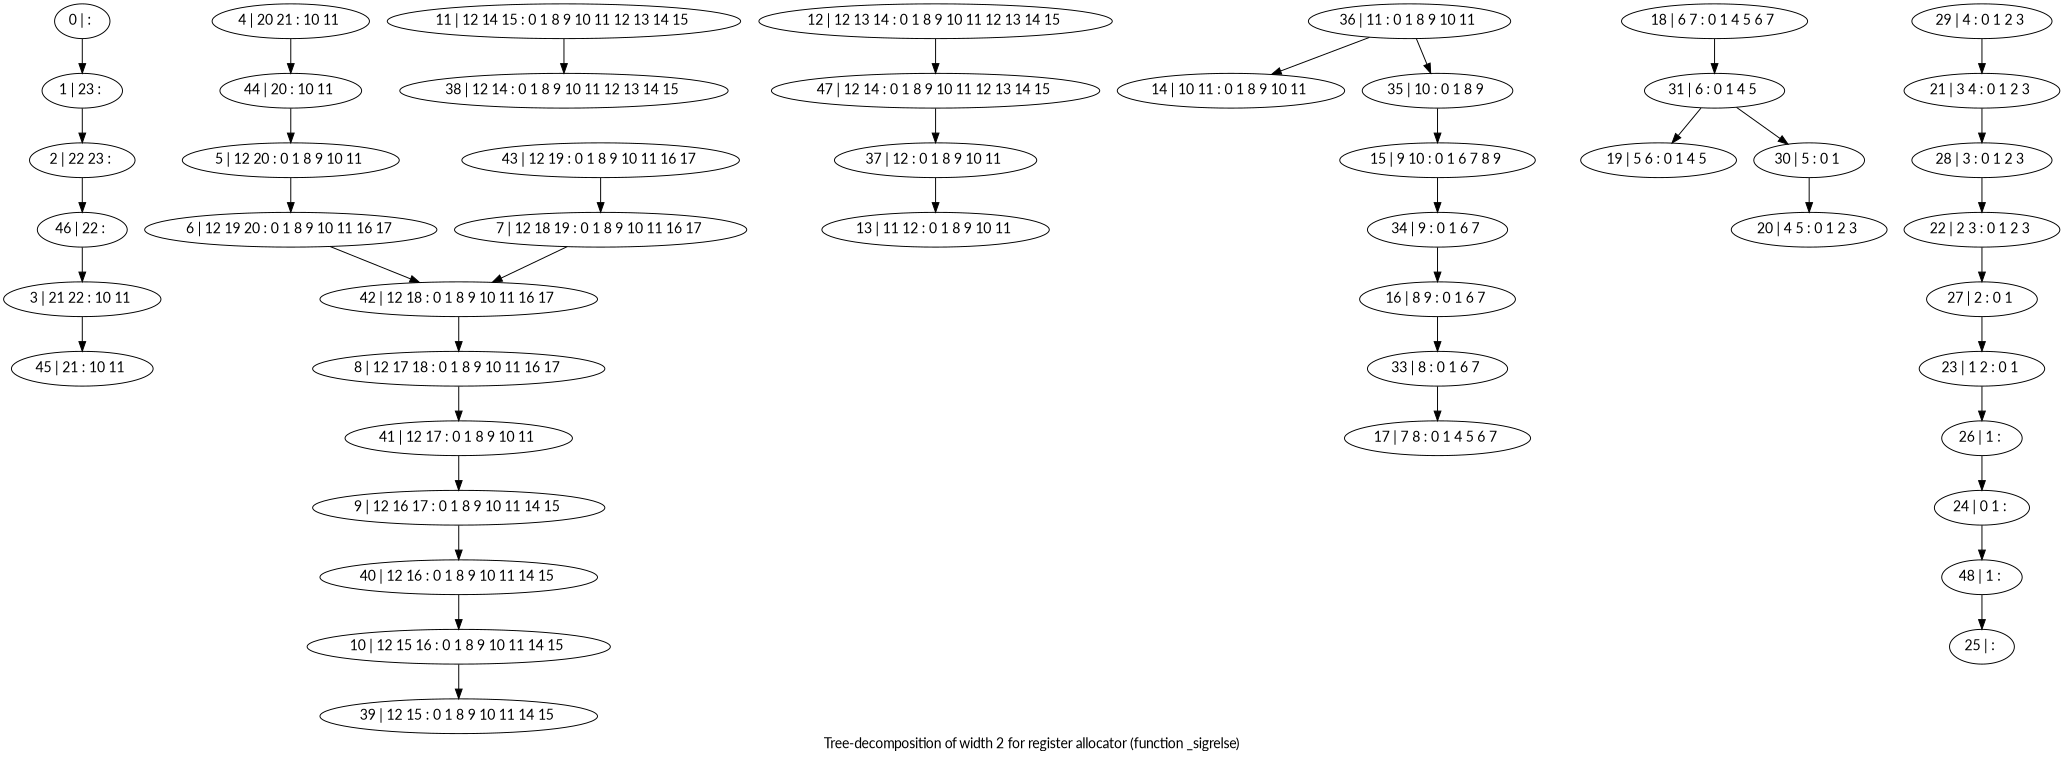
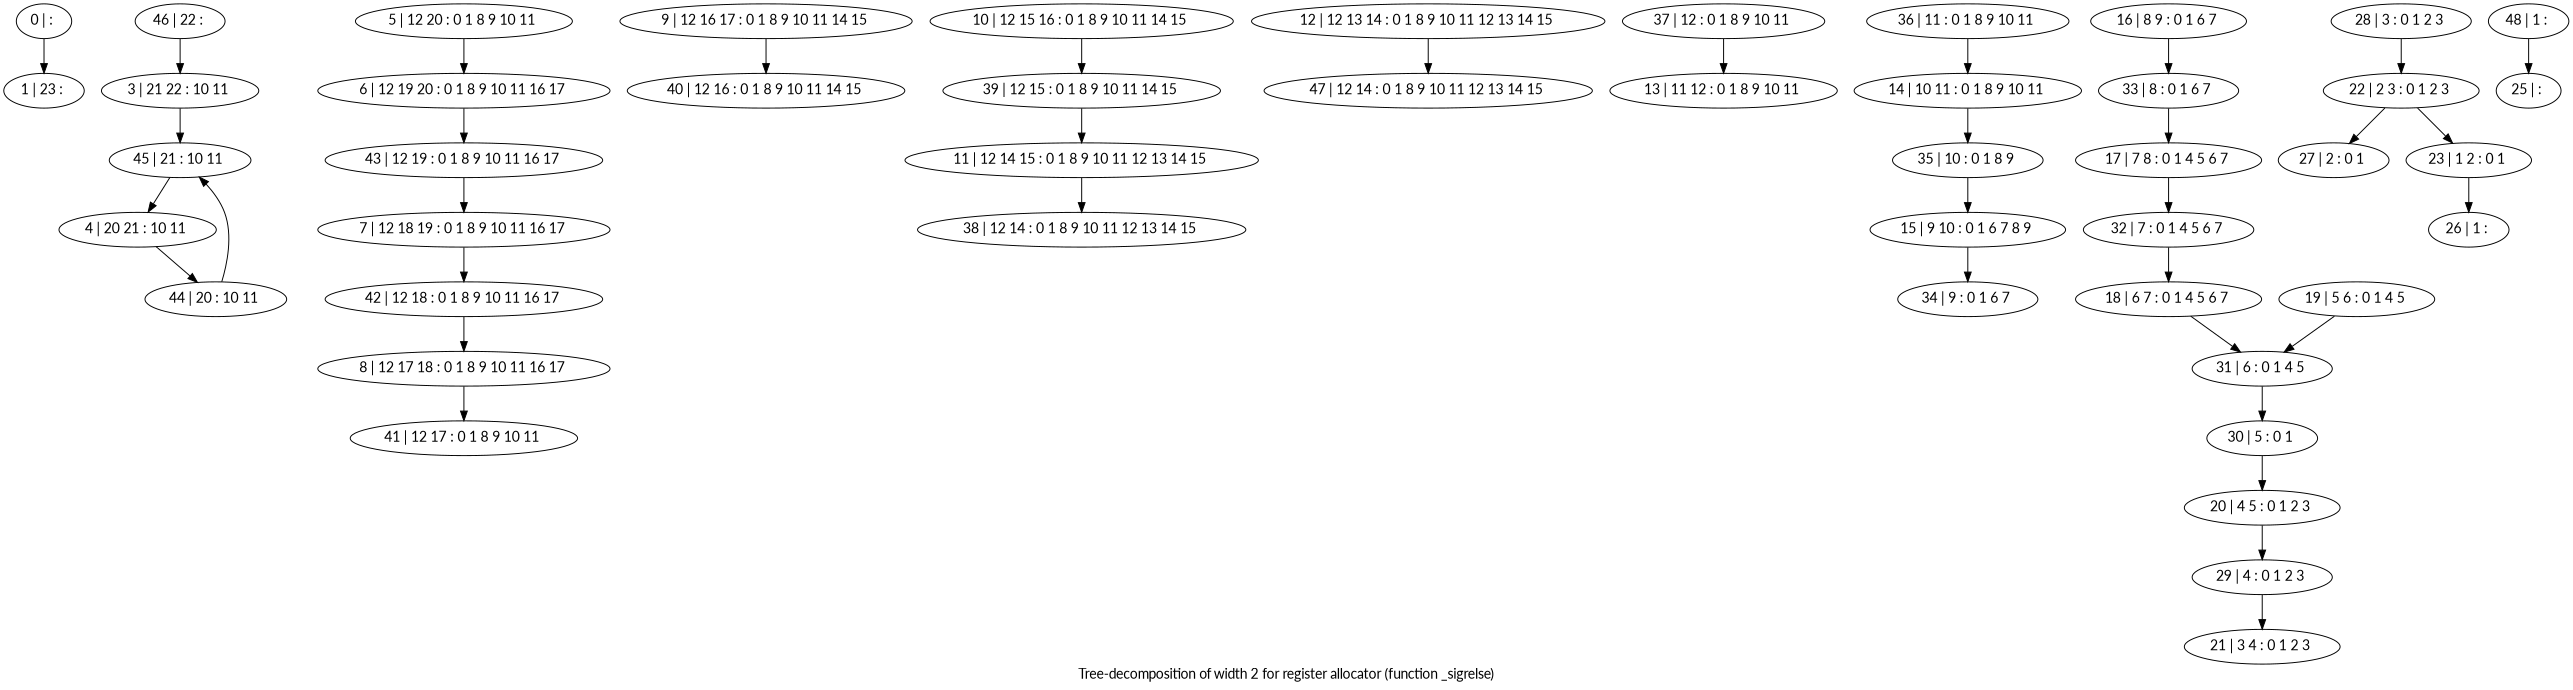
(1422, 52) -> (1968, 121)
(291, 121) -> (228, 230)
(936, 121) -> none
none -> (1082, 121)
(1982, 121) -> none
(1690, 122) -> (2313, 331)
(82, 160) -> none
none -> (162, 191)
none -> (2169, 230)
(1437, 260) -> none
(370, 263) -> (464, 121)
(1982, 329) -> (2432, 122)
(459, 468) -> none
(1982, 508) -> none
none -> (2262, 538)
(459, 607) -> none
